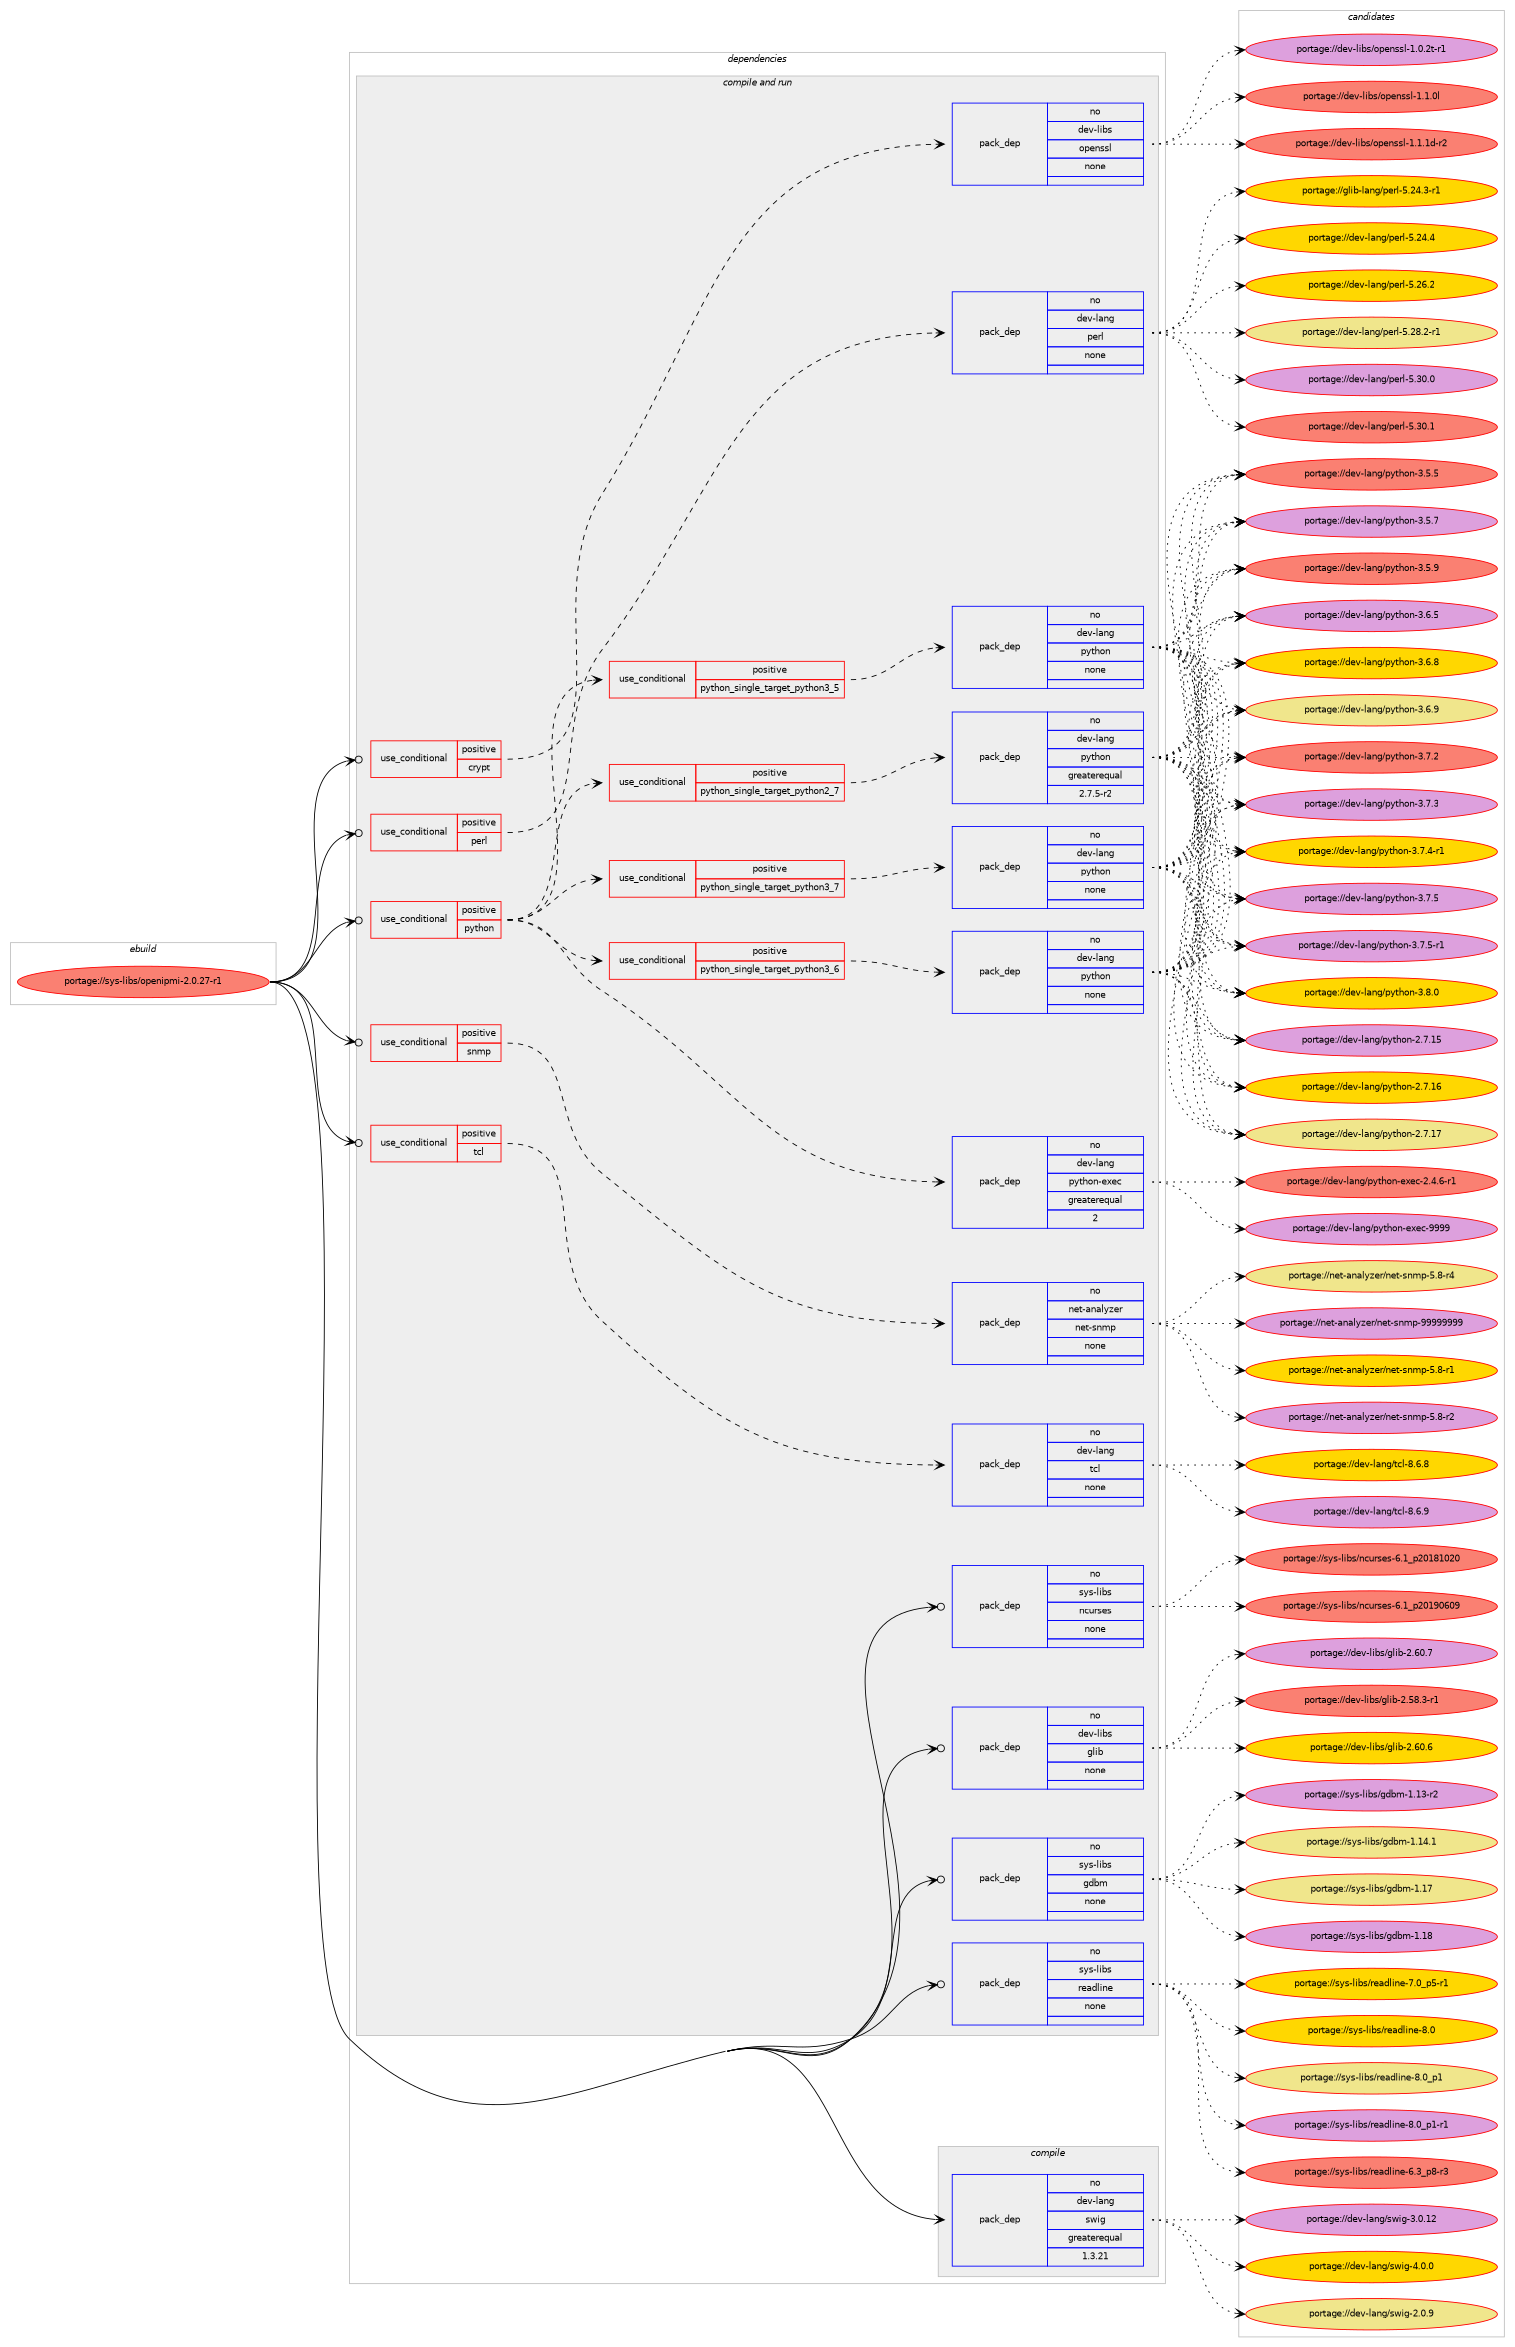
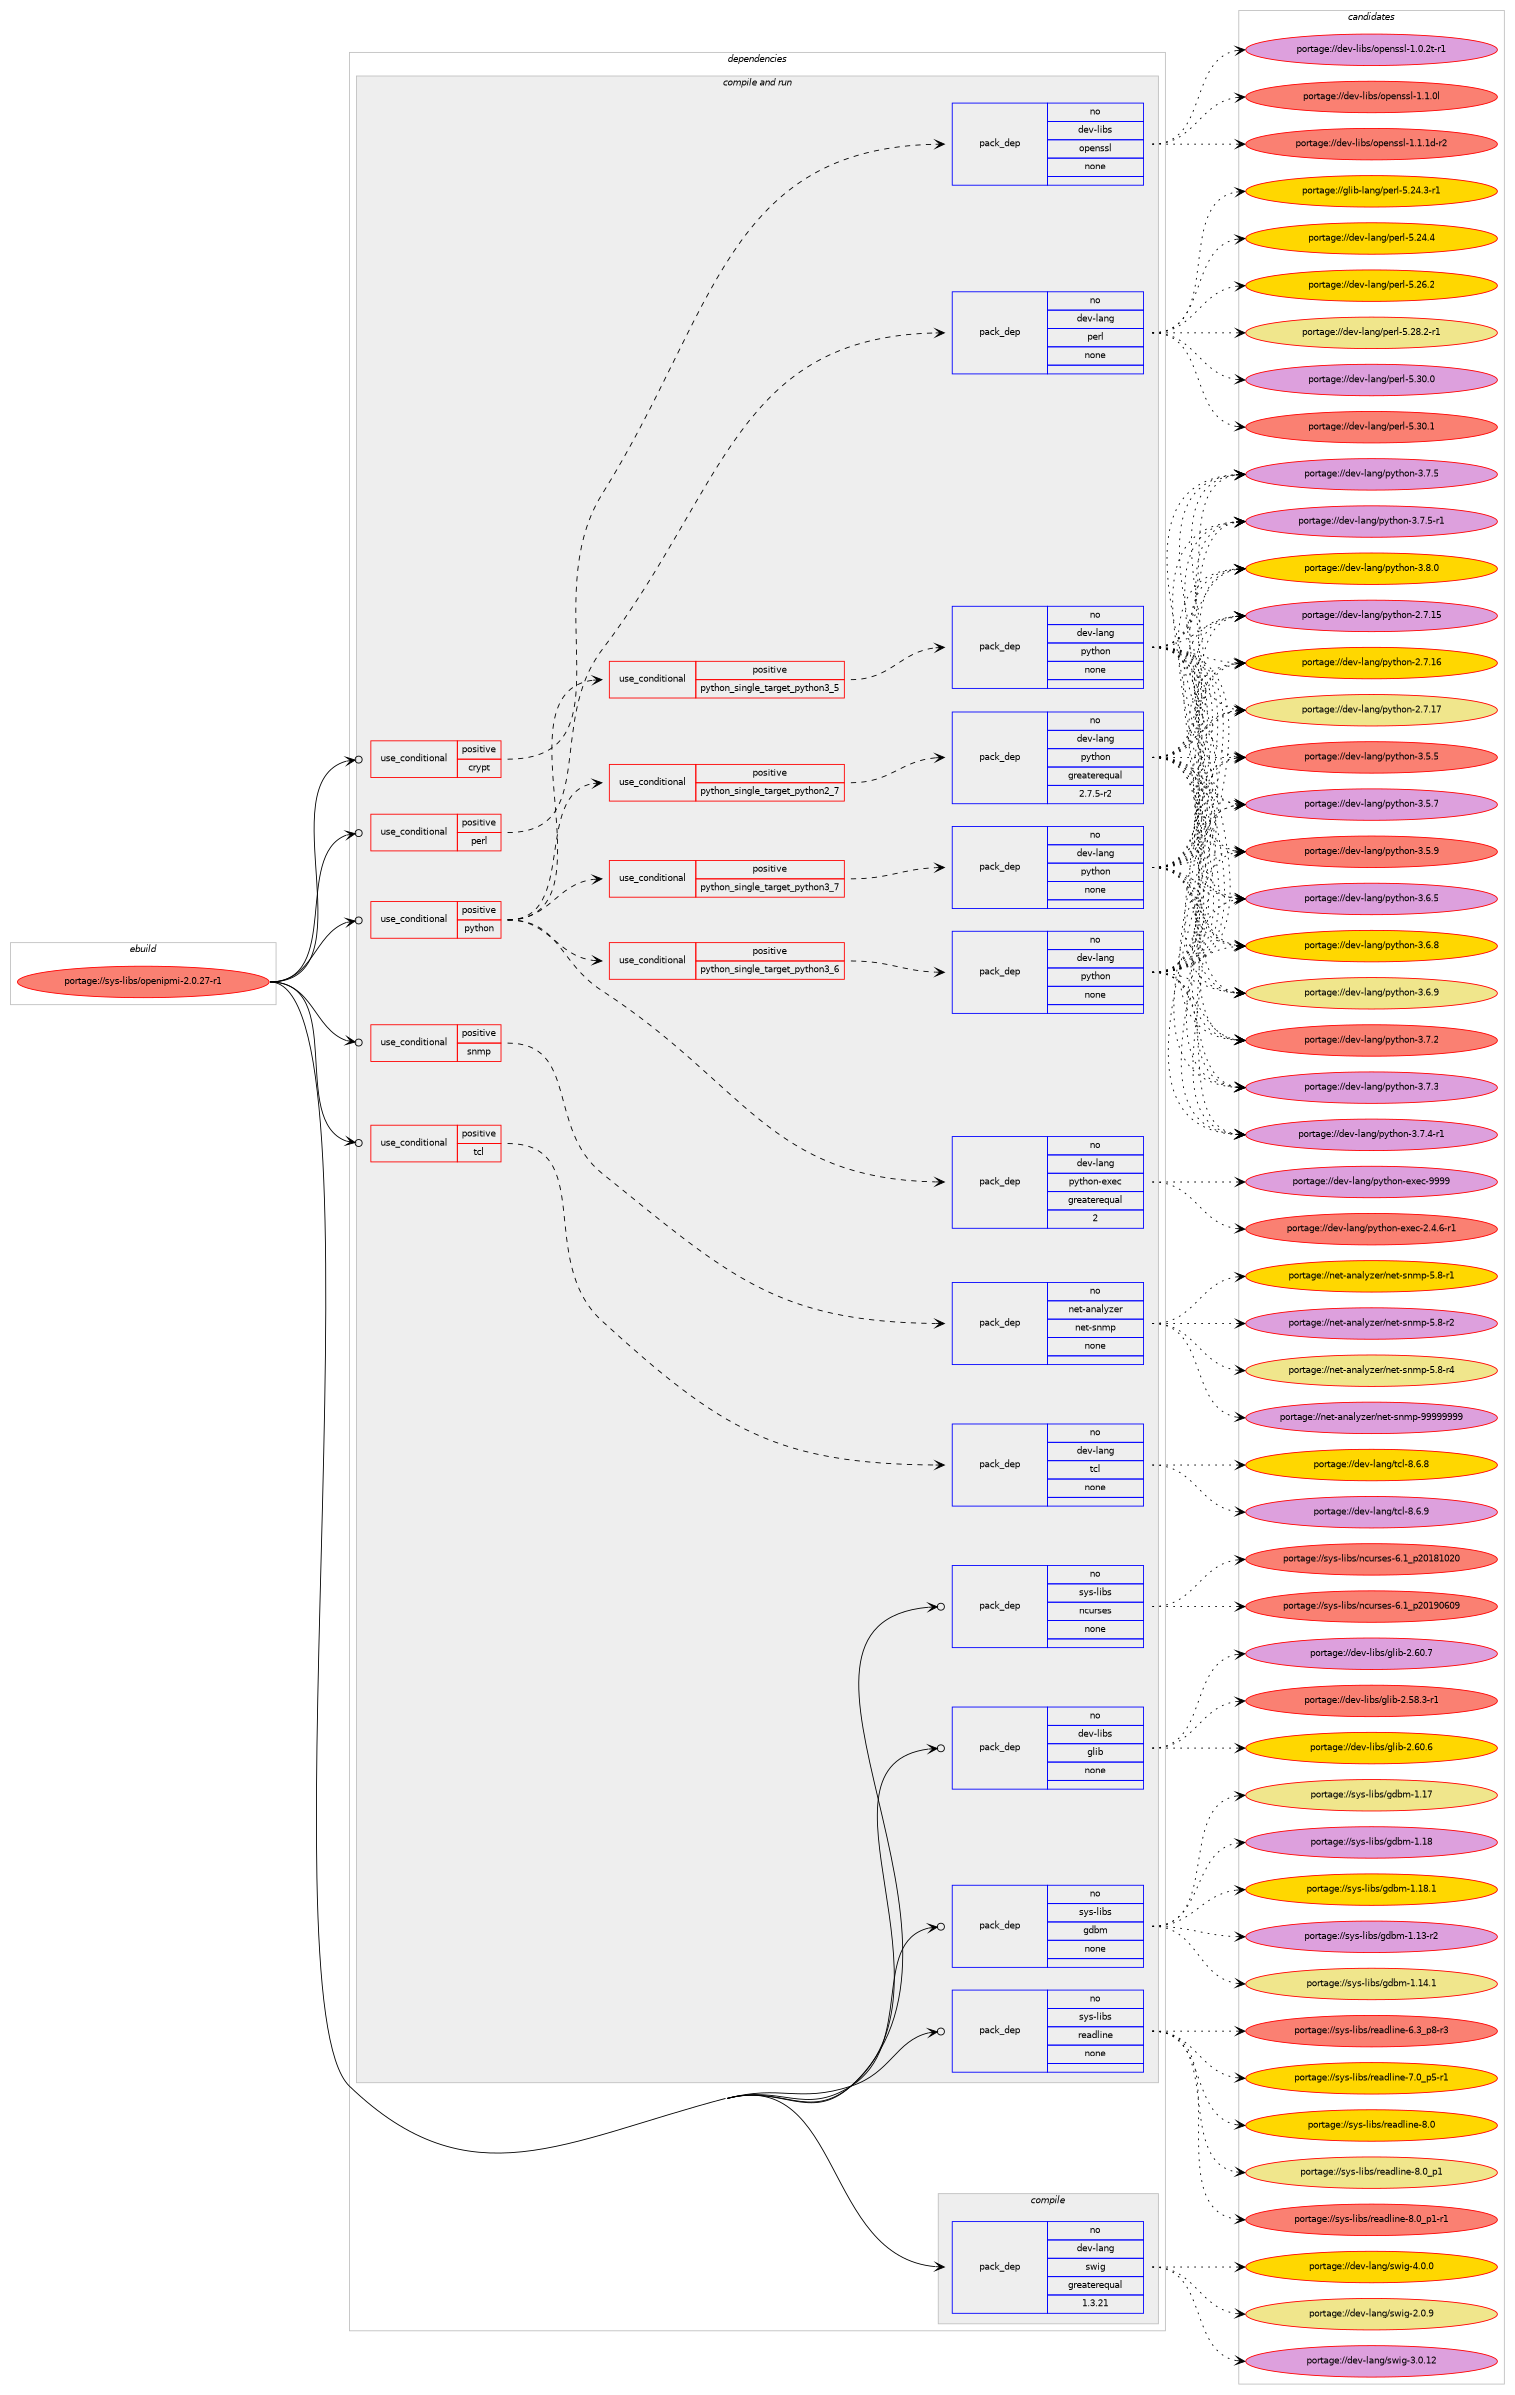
(1372, 852) -> (1372, 1135)
none -> (1372, 1890)
(1372, 2125) -> (1372, 2220)
